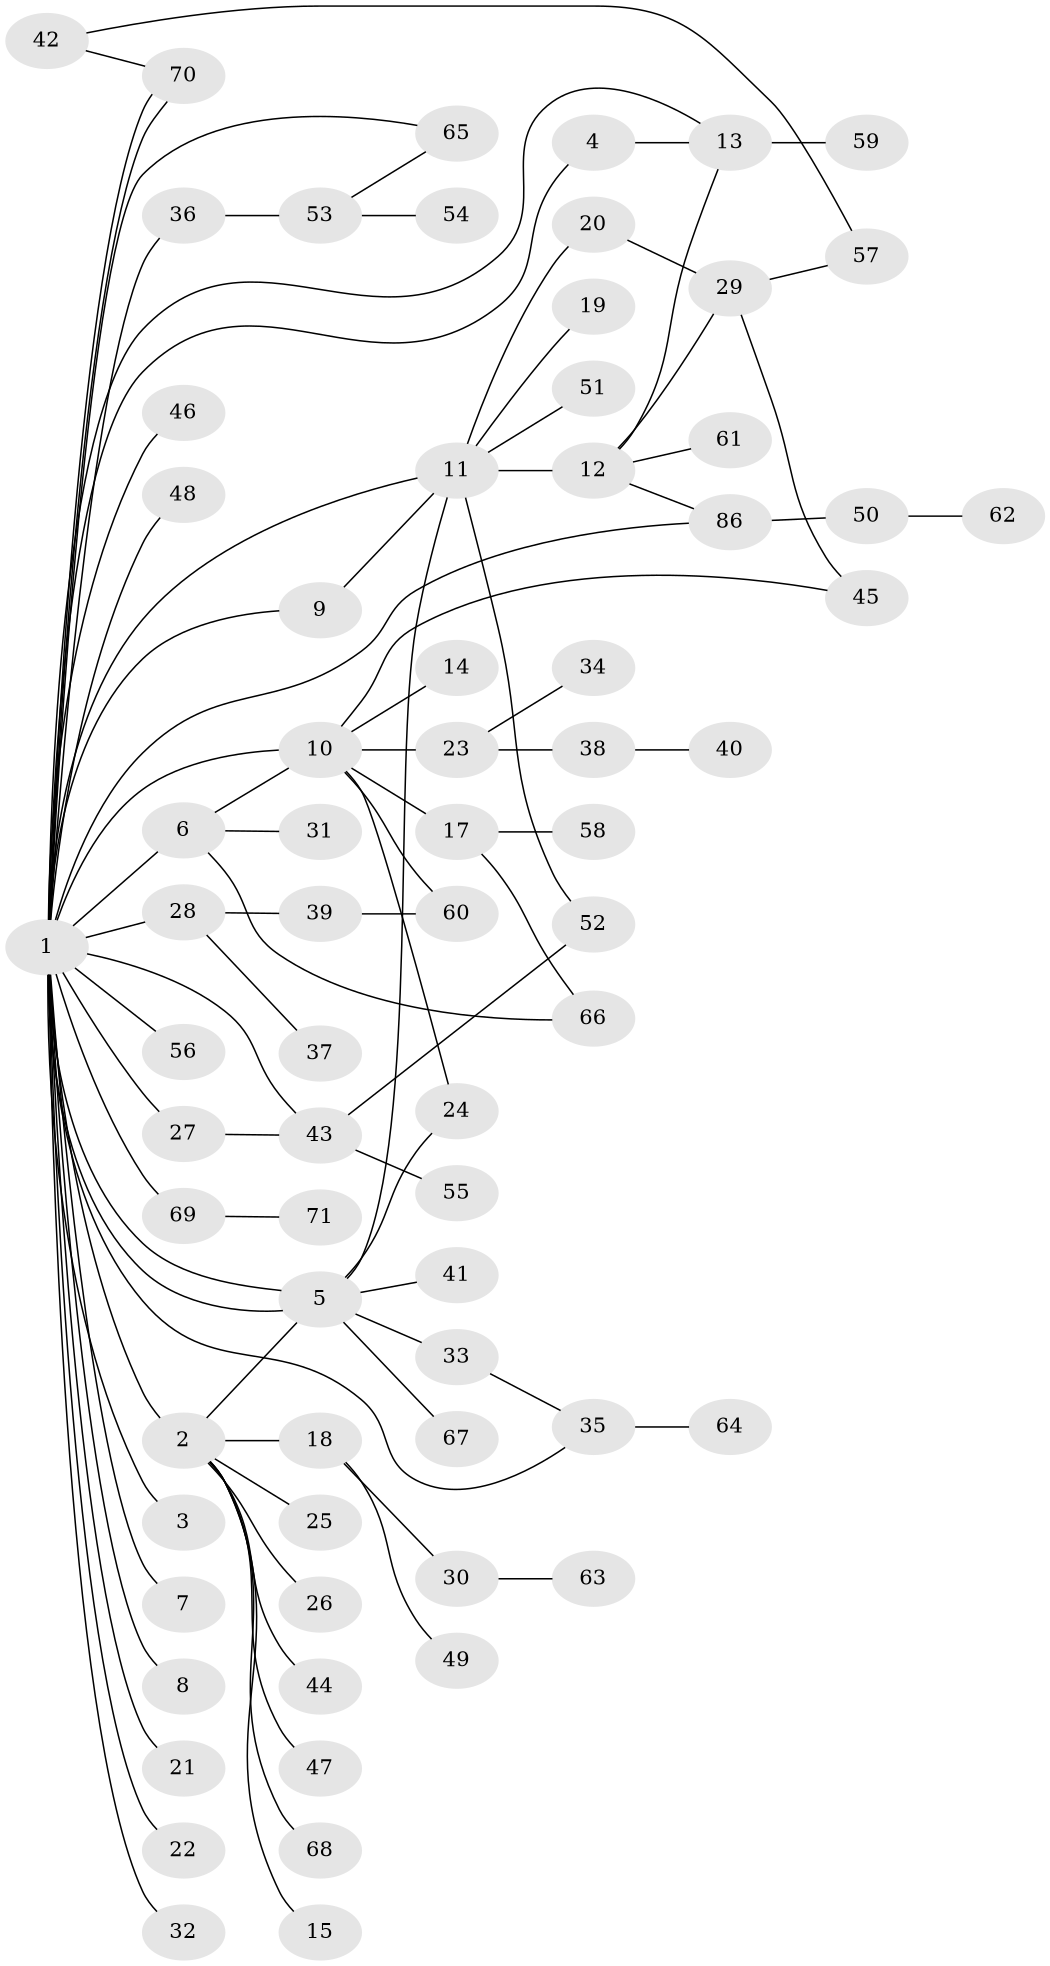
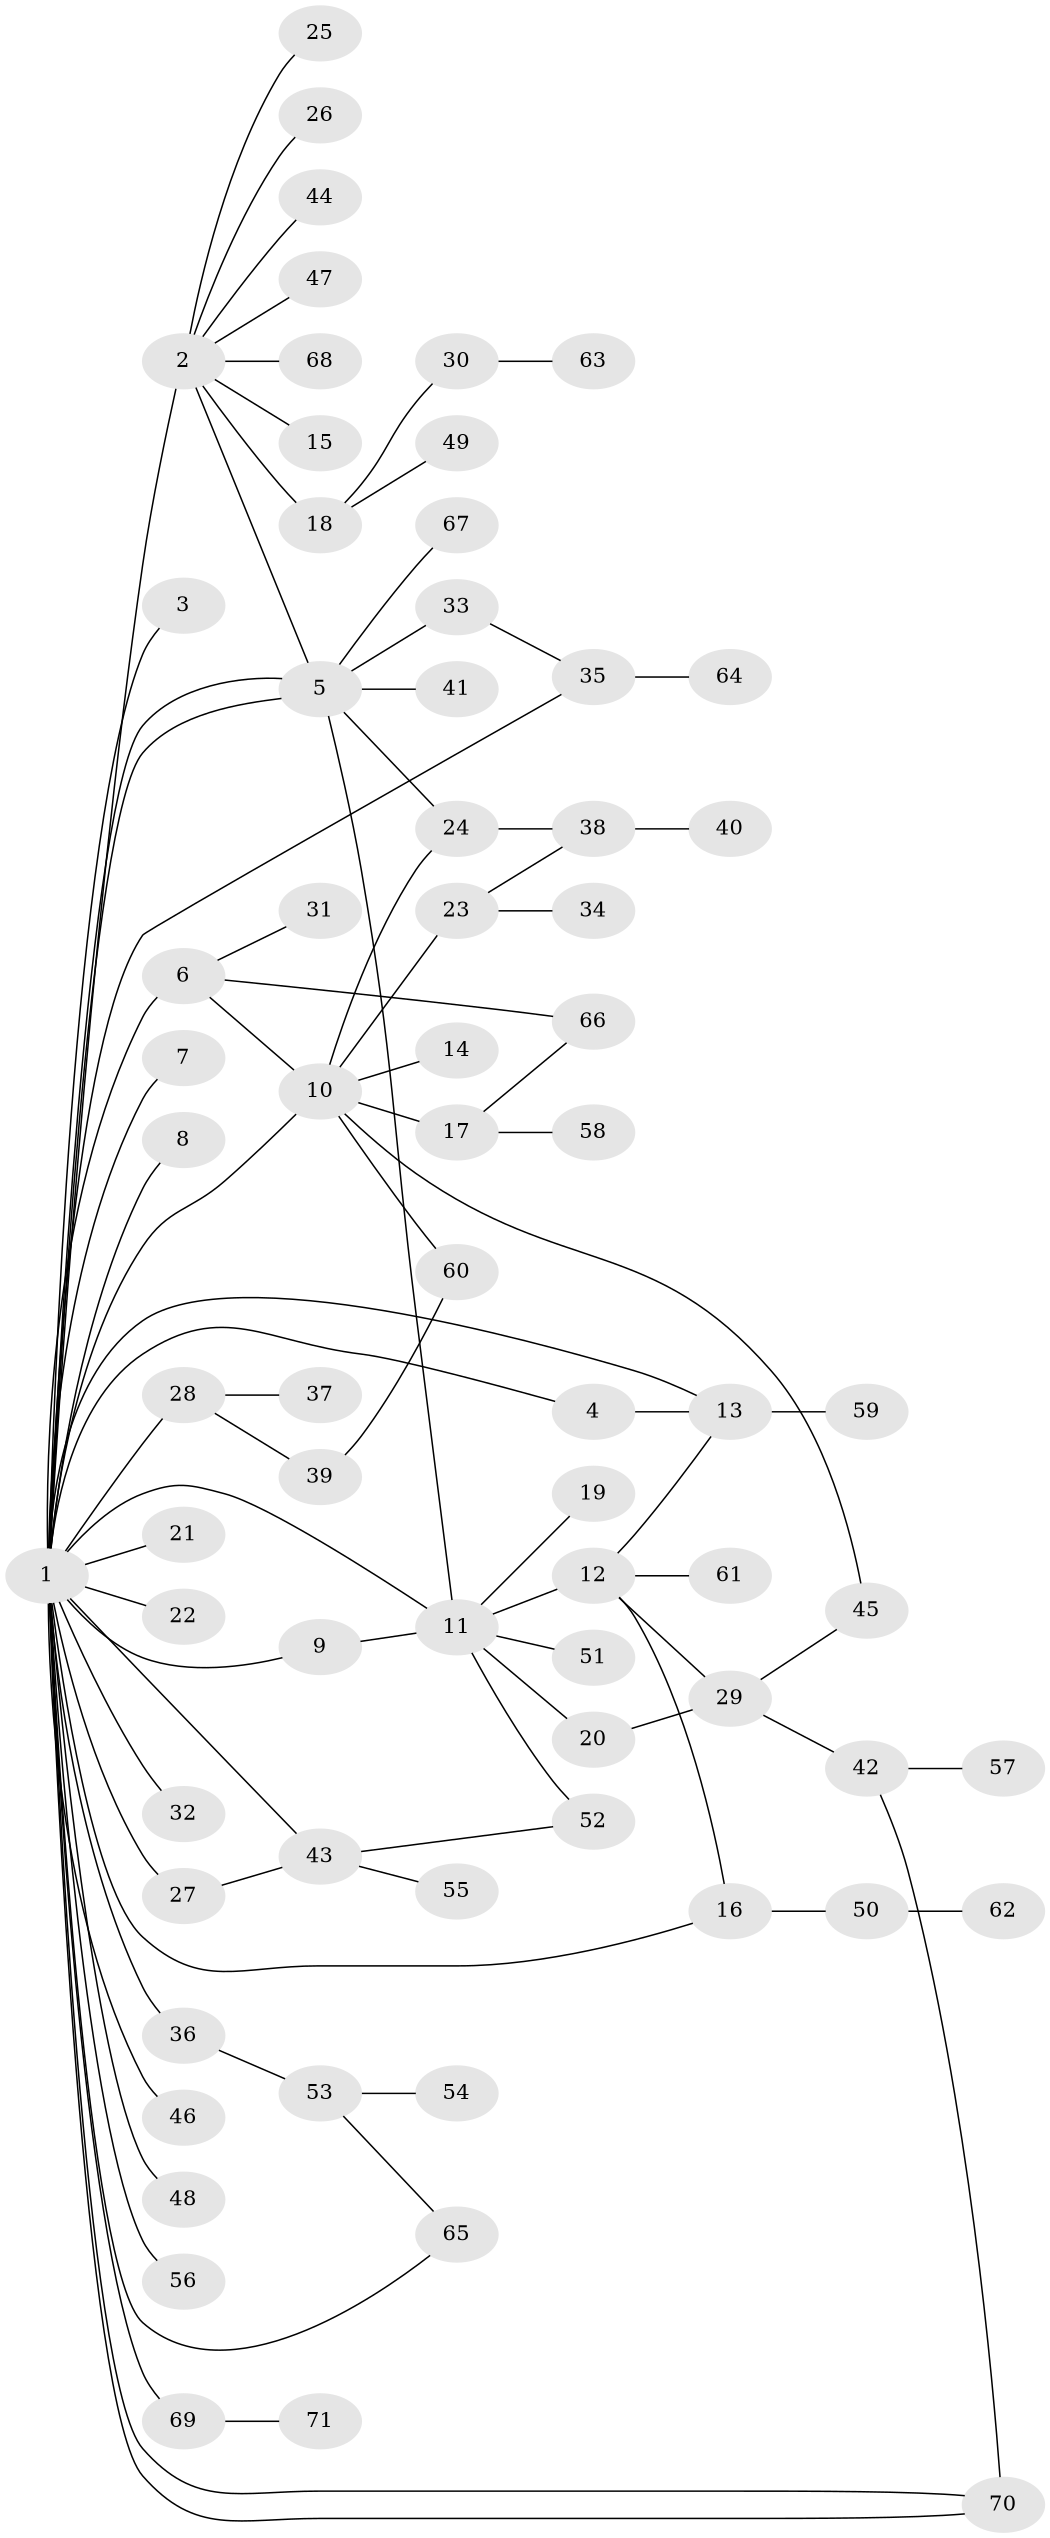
(799, 272) -> (799, 1734)
(730, 522) -> (730, 1911)
none -> (525, 829)
